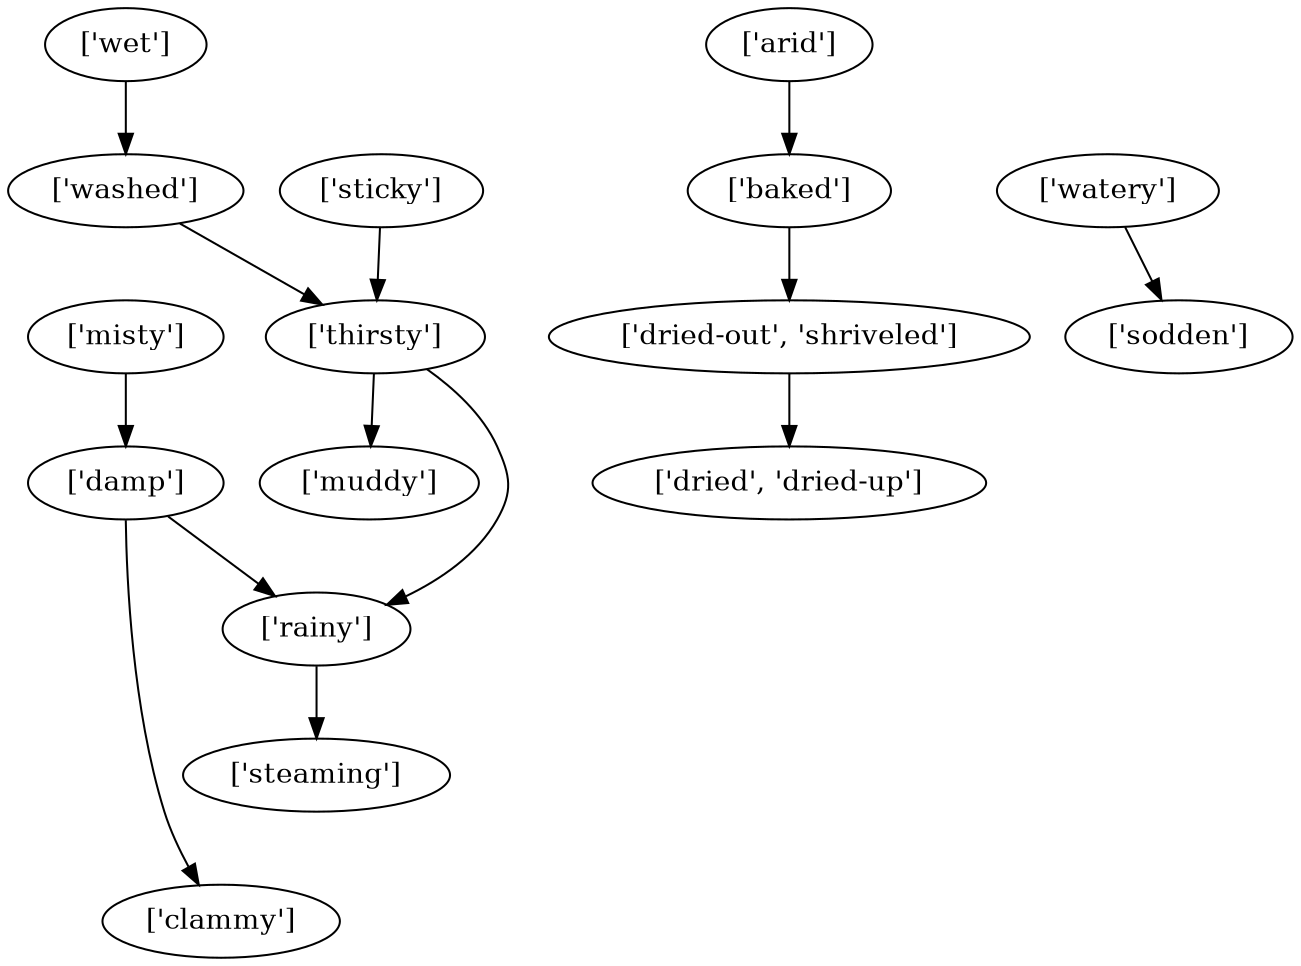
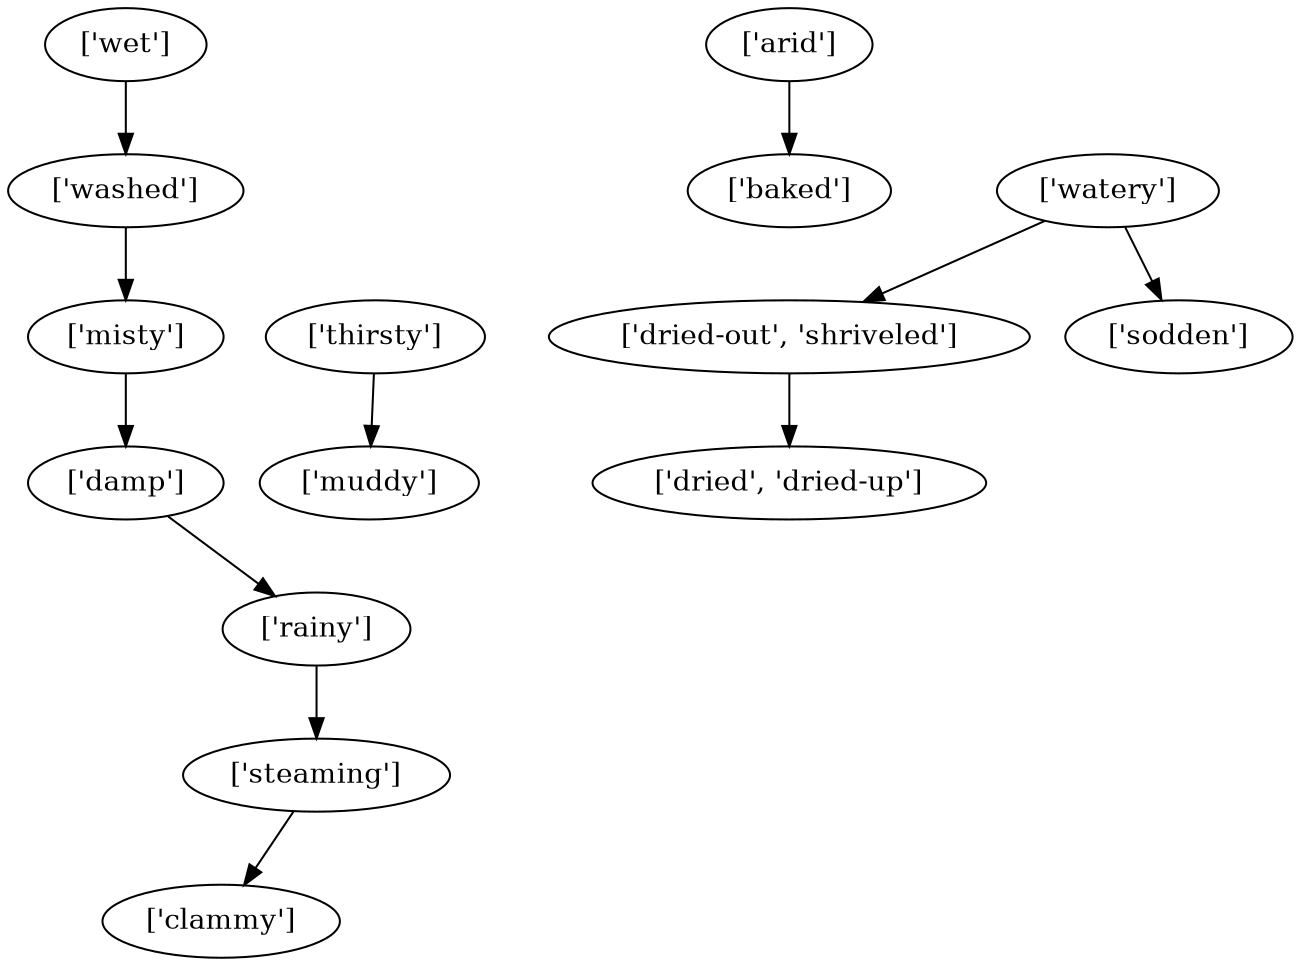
(381, 191) -> none
(789, 254) -> (964, 257)
(242, 259) -> (126, 254)
(508, 491) -> none
(139, 697) -> (275, 840)
